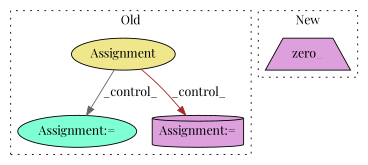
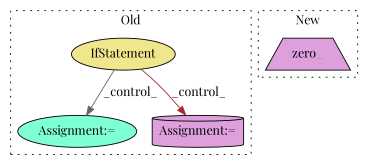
(123, 54) -> (123, 54)
